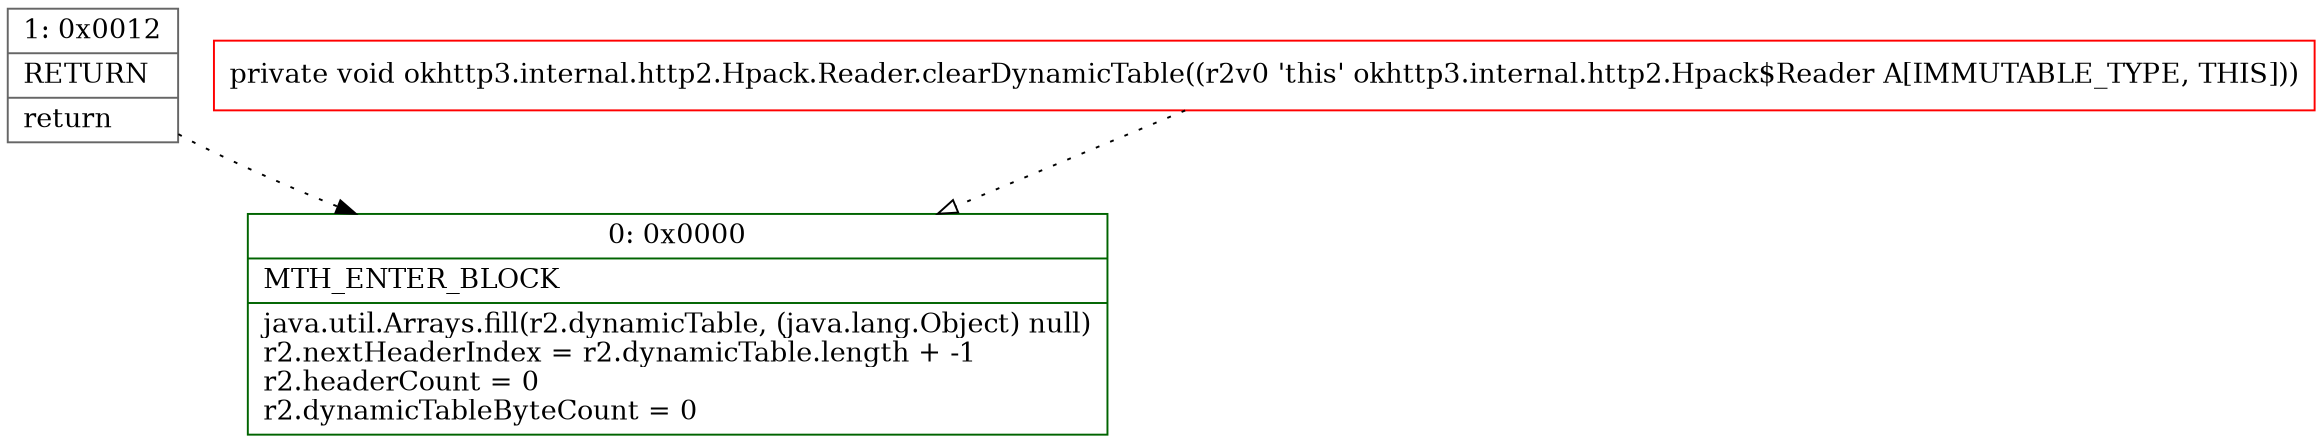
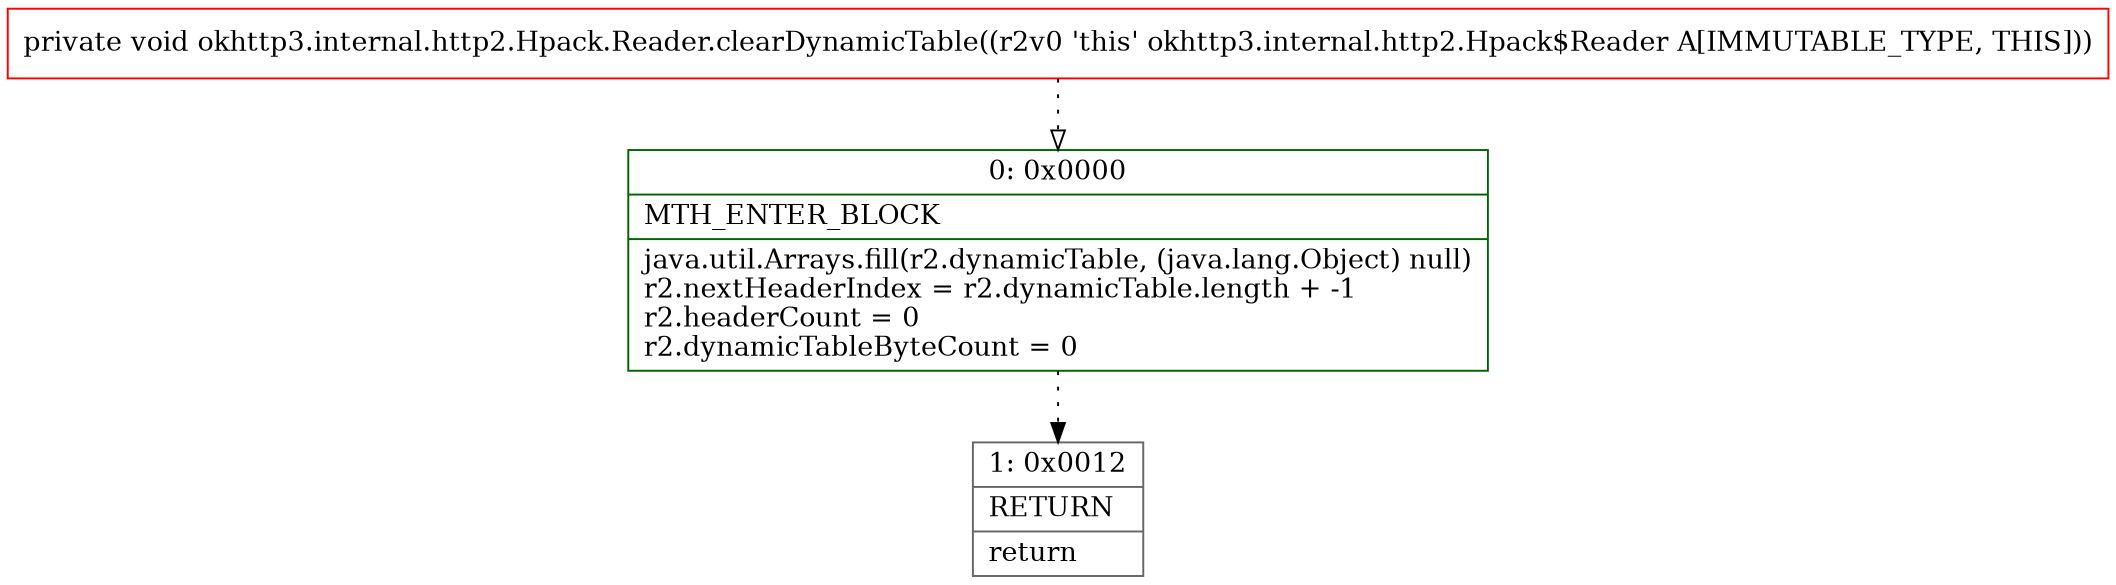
(257, 172) -> (1058, 397)
